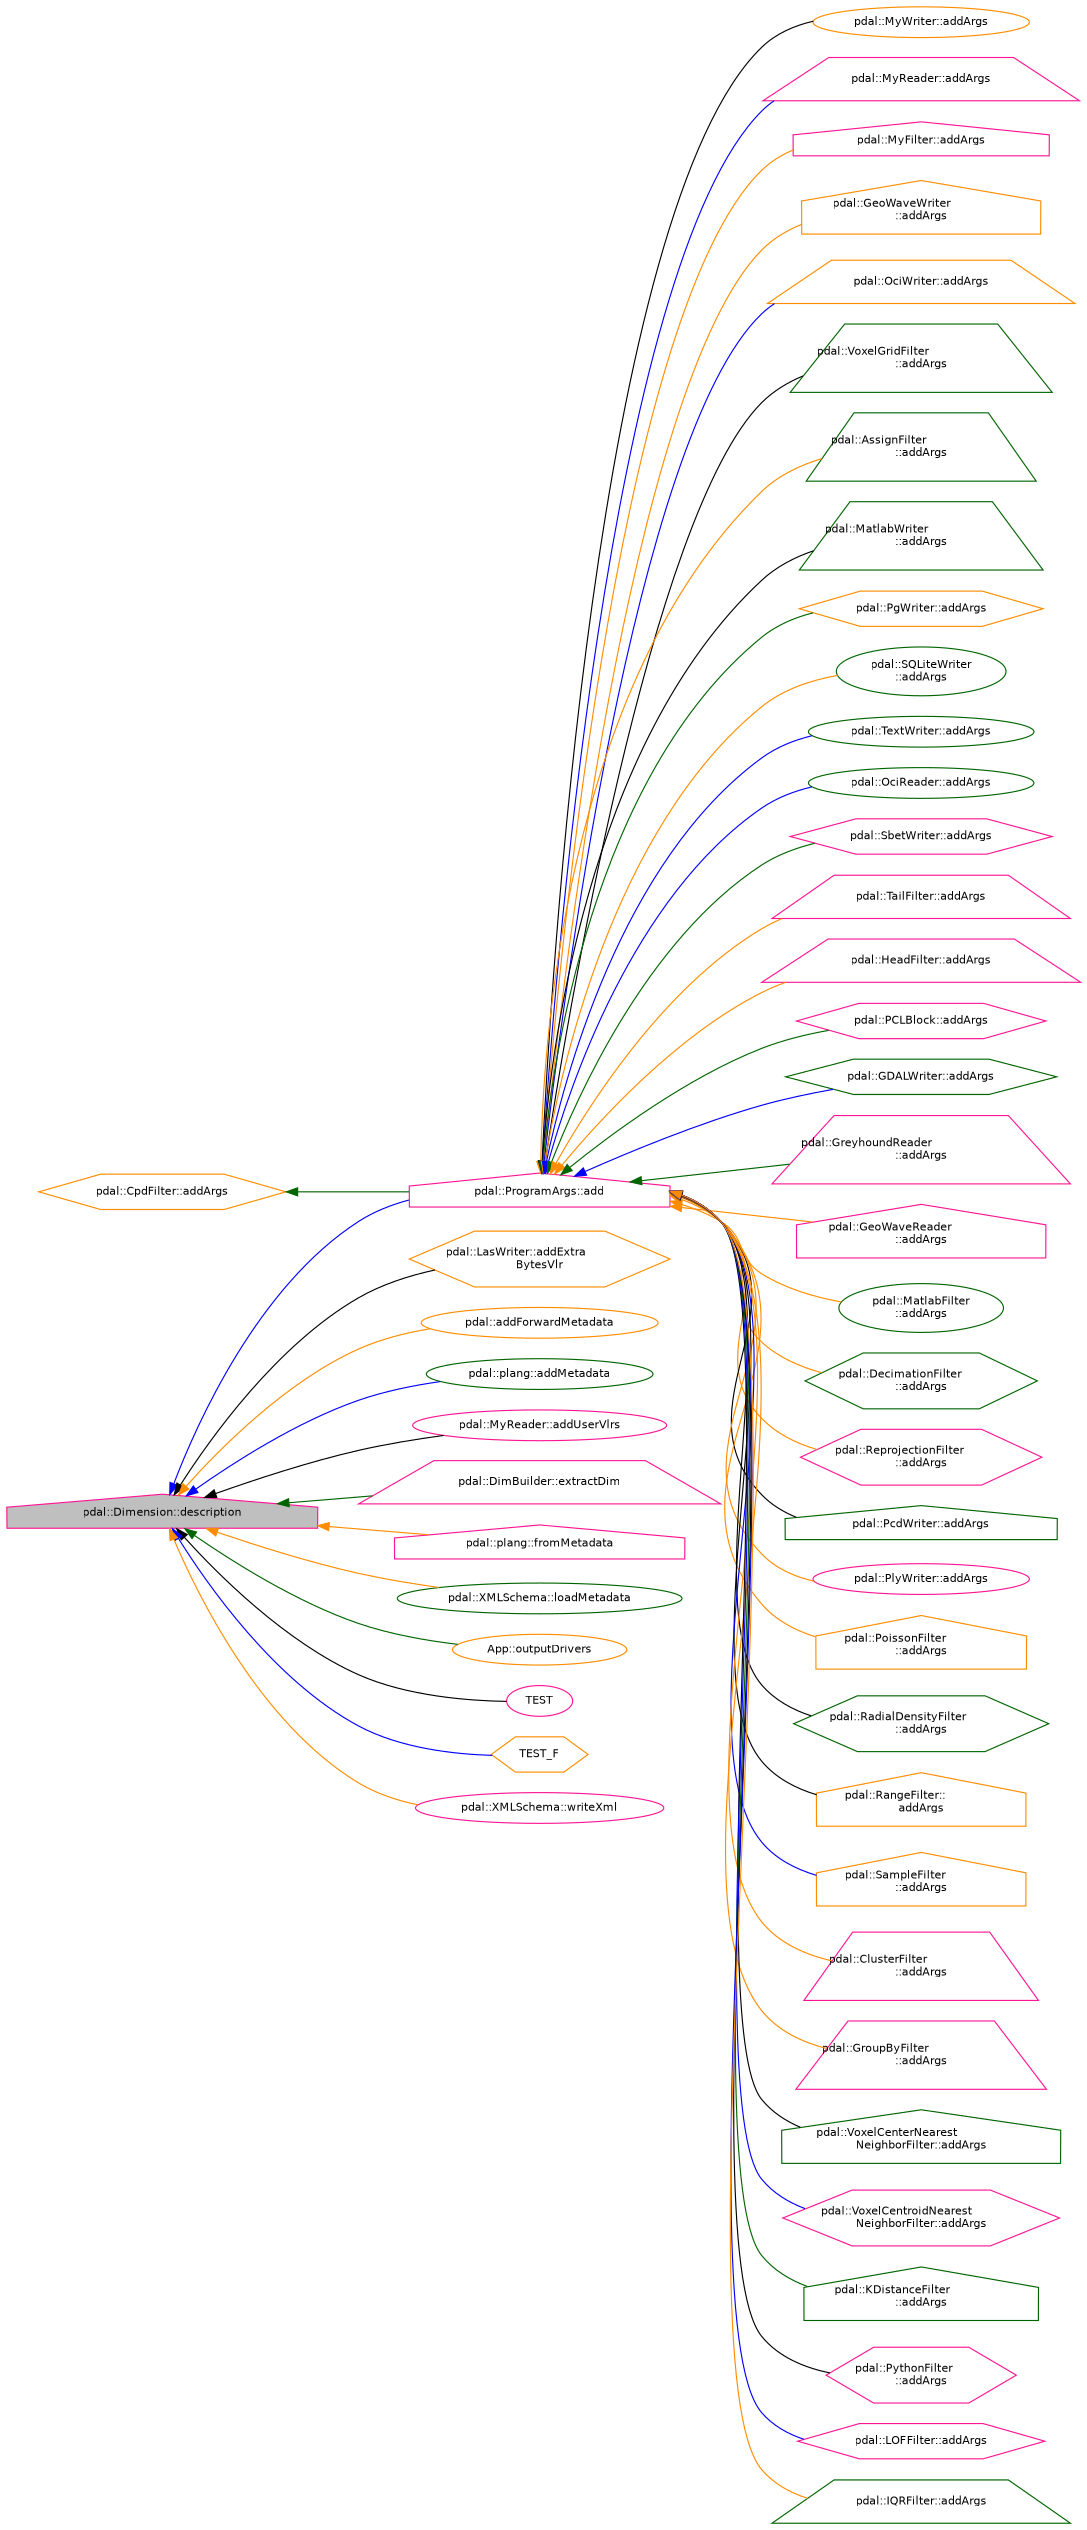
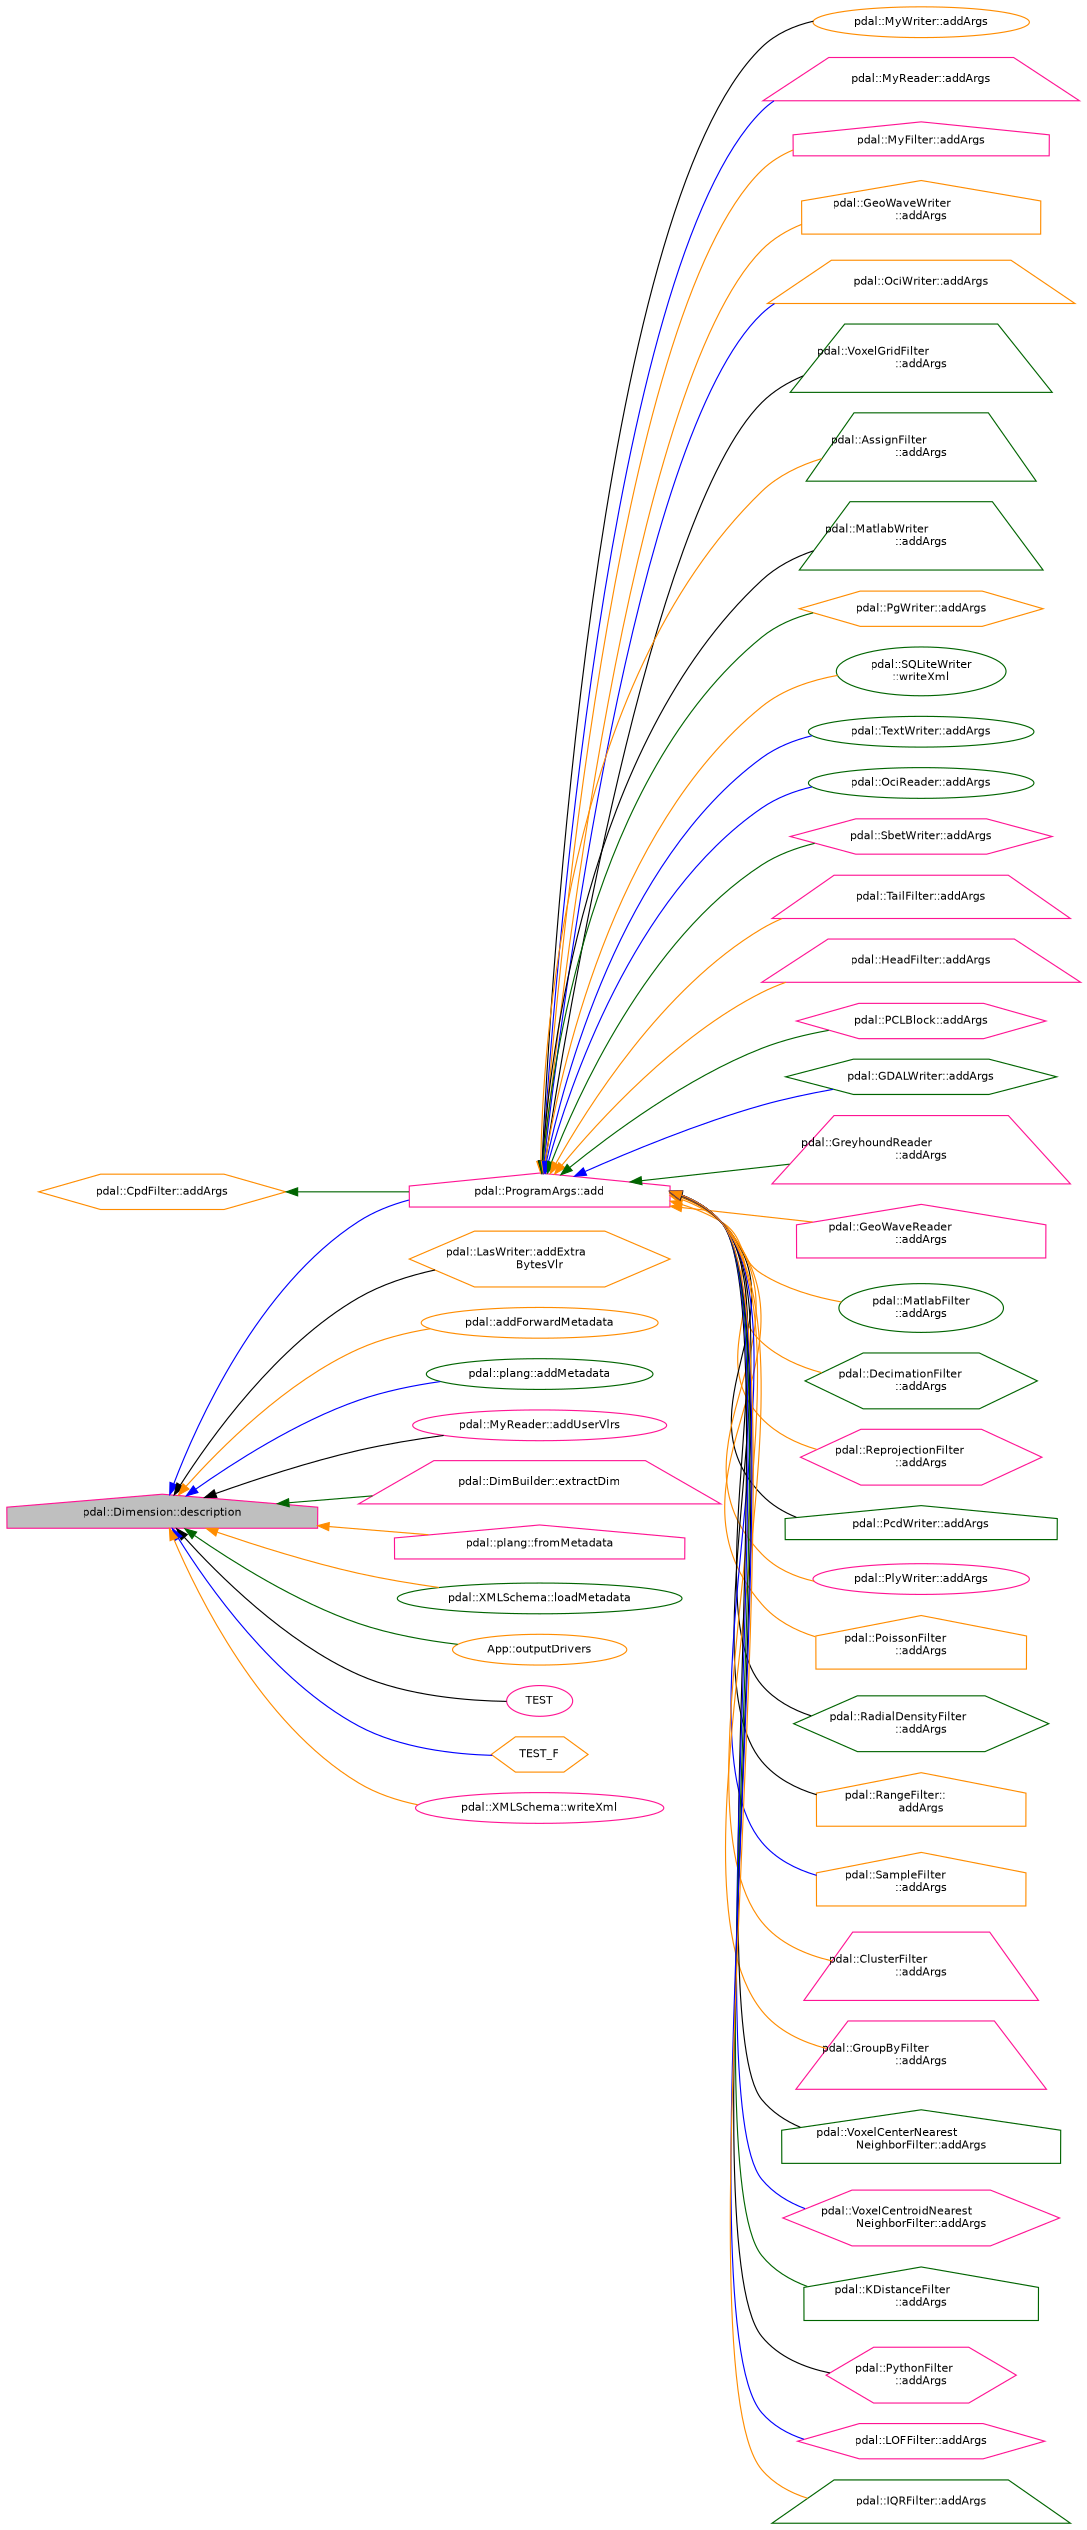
(921, 671) -> (921, 671)
